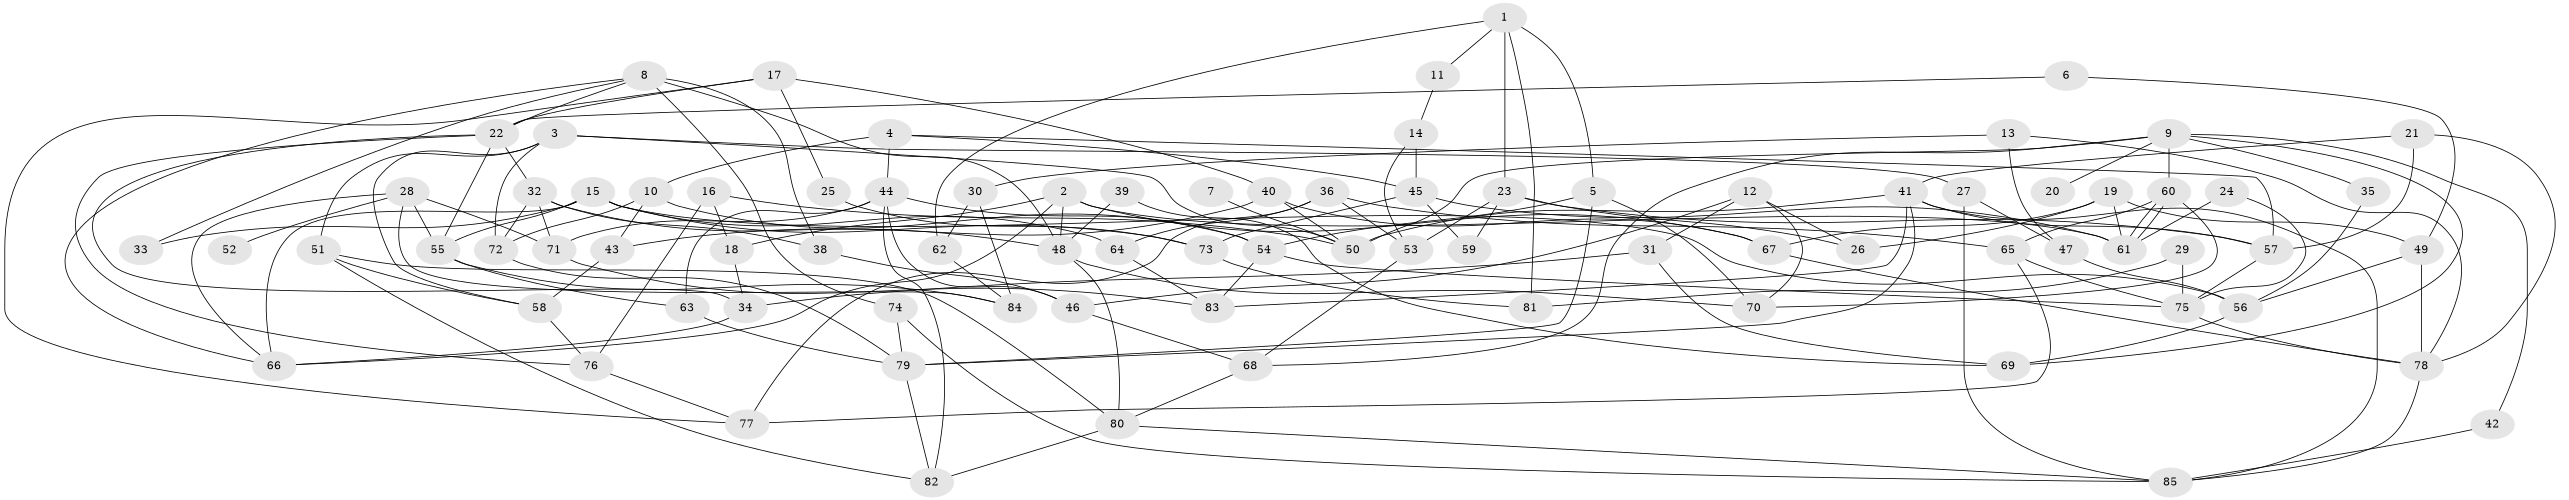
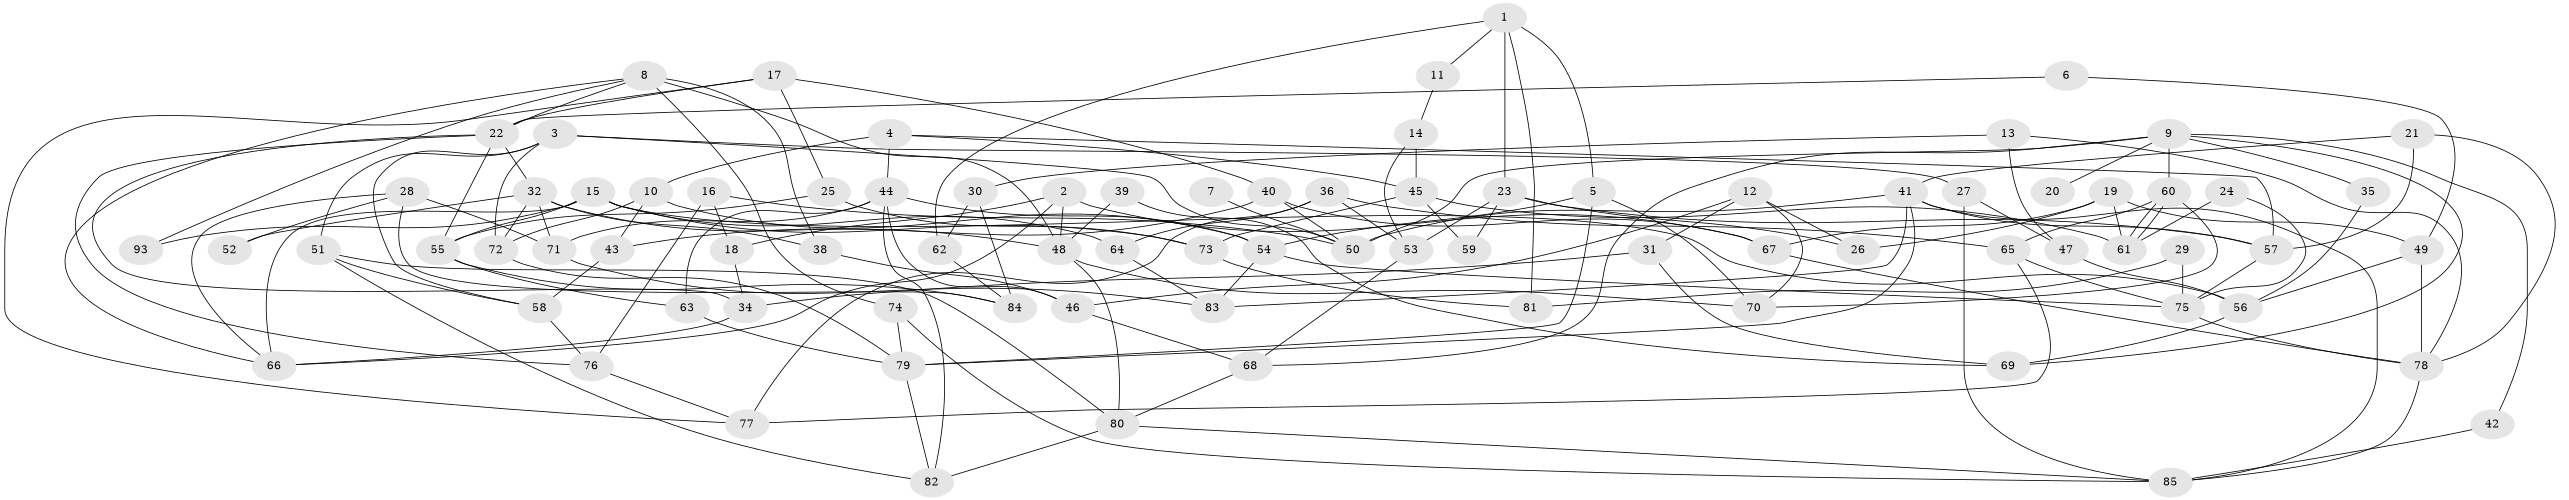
(1775, 217) -> none
none -> (360, 219)
(423, 221) -> (630, 214)
(141, 250) -> (141, 250)
